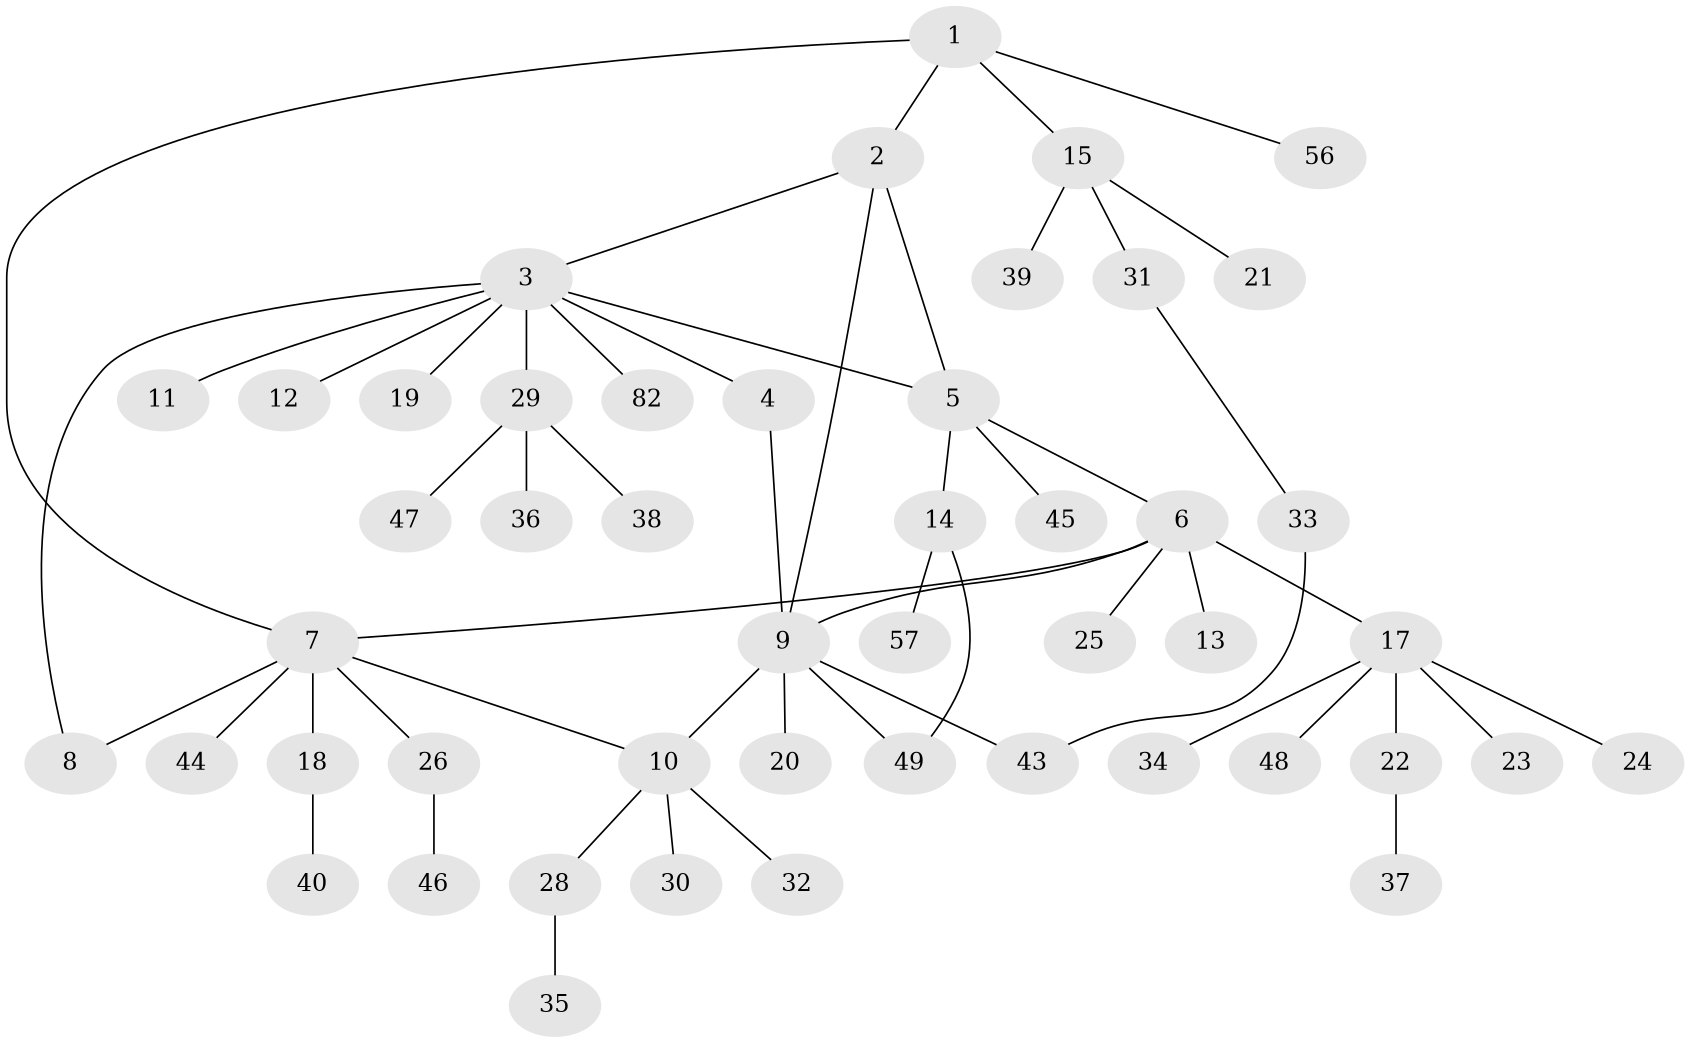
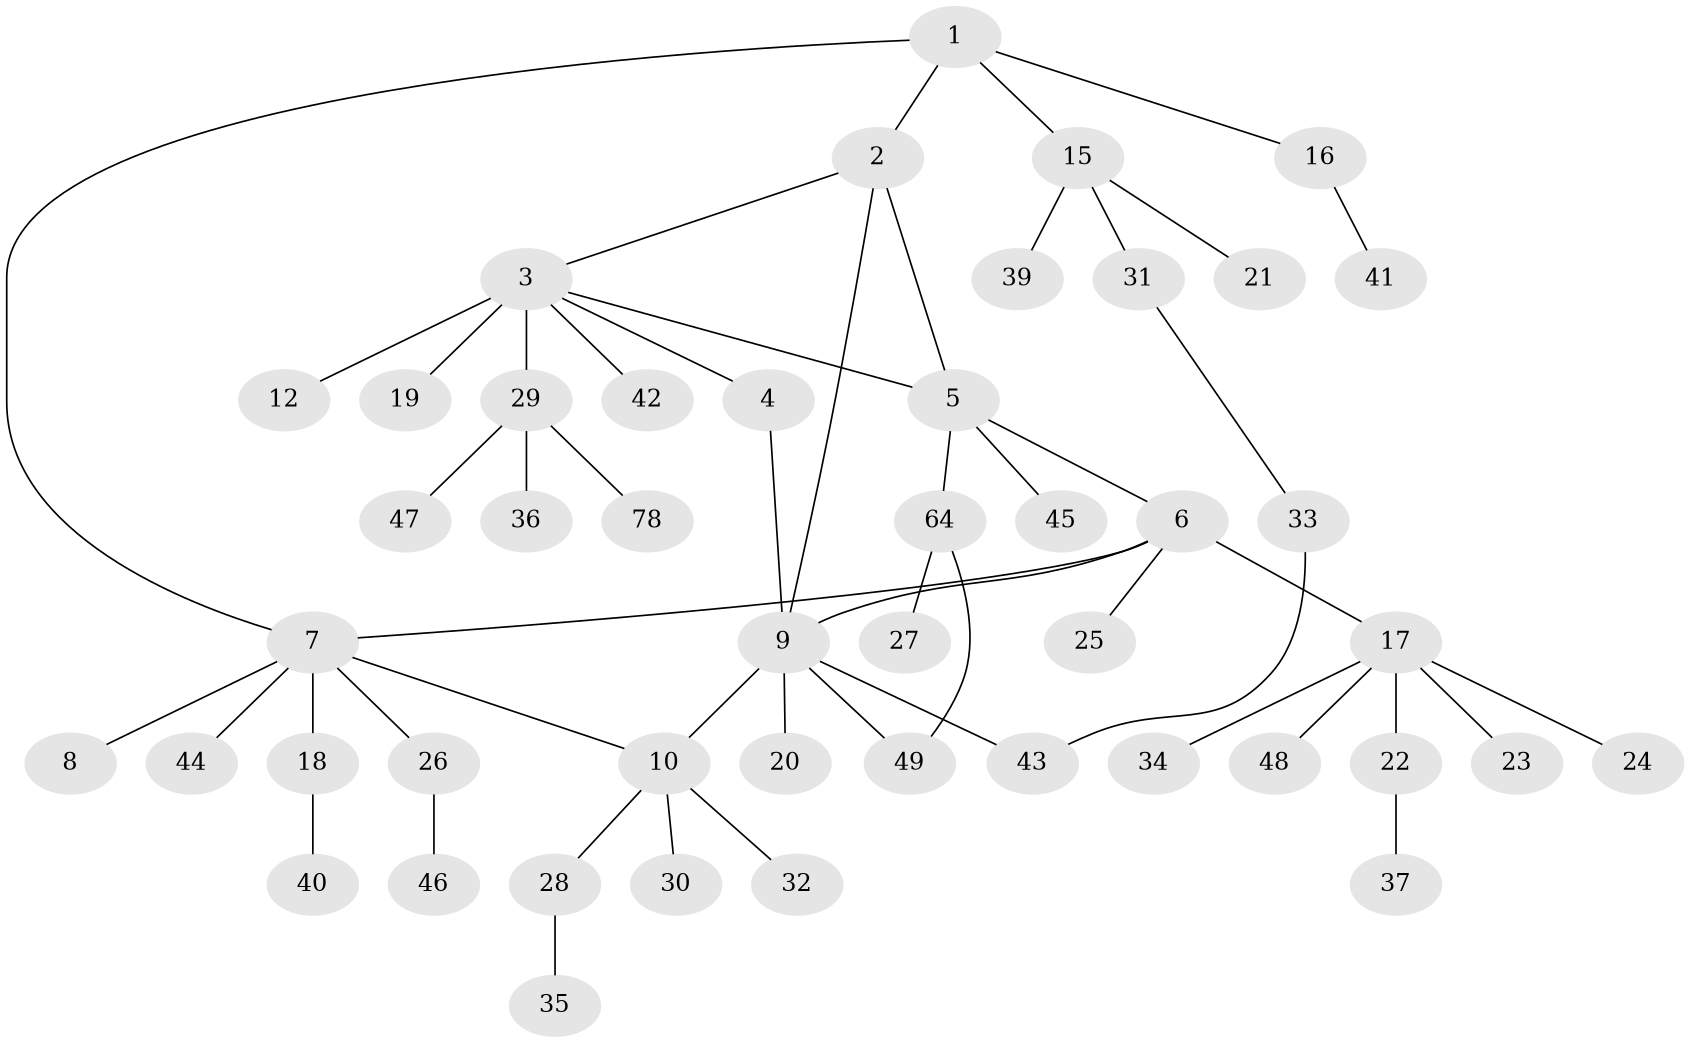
(1320, 158) -> (1320, 158)
none -> (1381, 279)
(108, 366) -> none
(163, 400) -> none
(648, 400) -> (648, 400)
(648, 521) -> (648, 521)
(940, 521) -> (940, 521)
(905, 643) -> (905, 643)
(1211, 643) -> none
